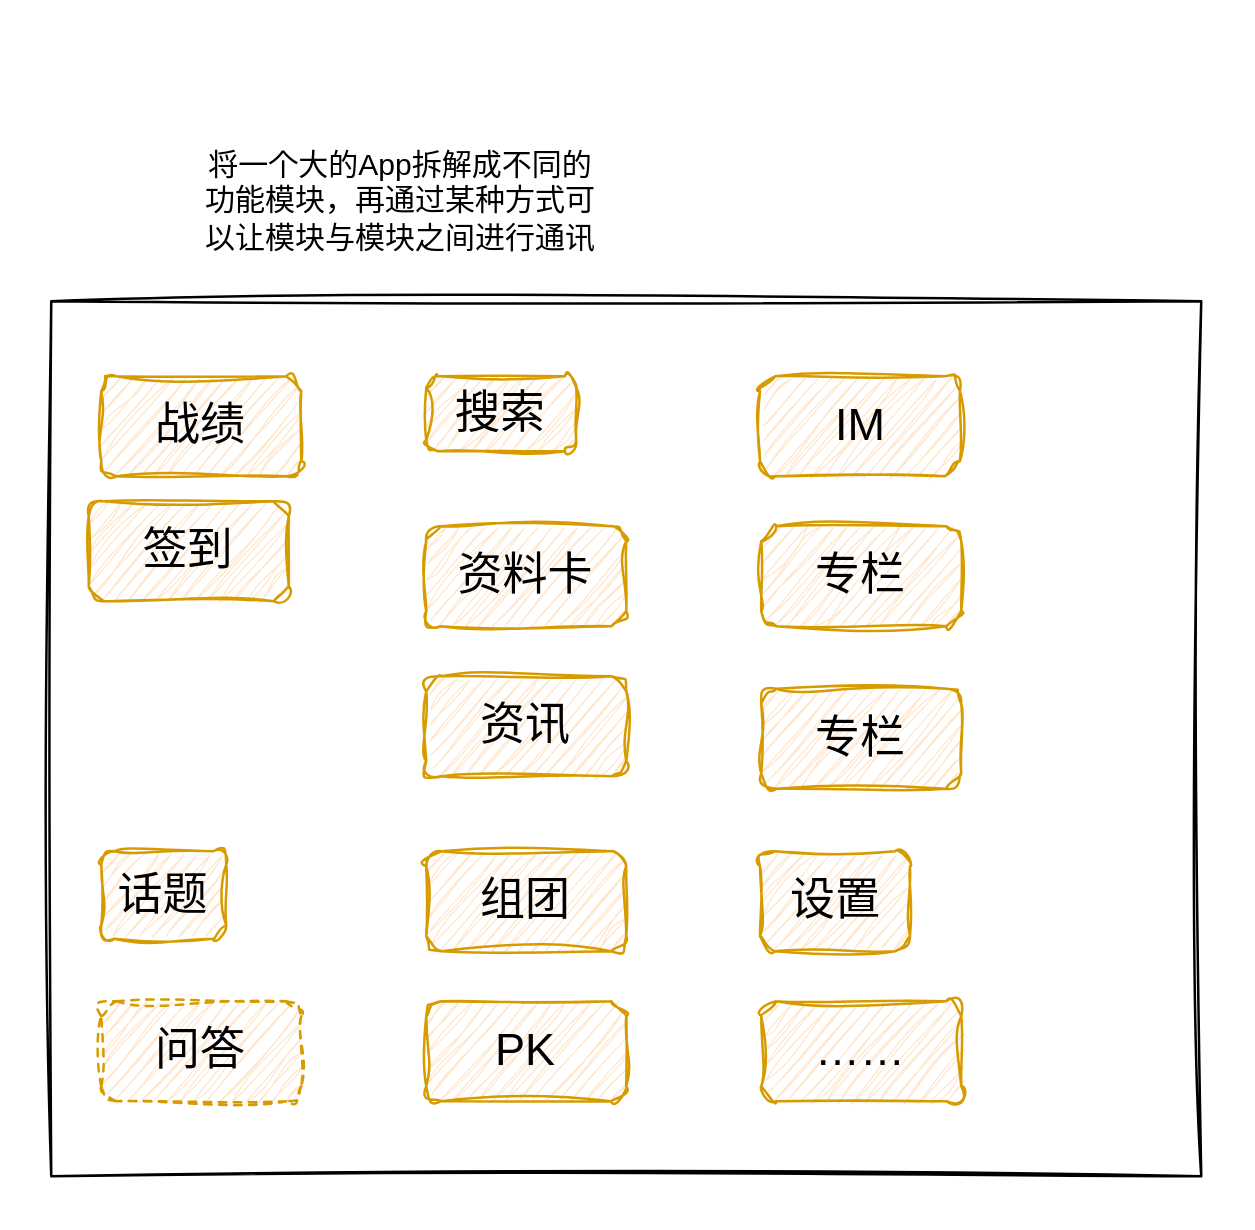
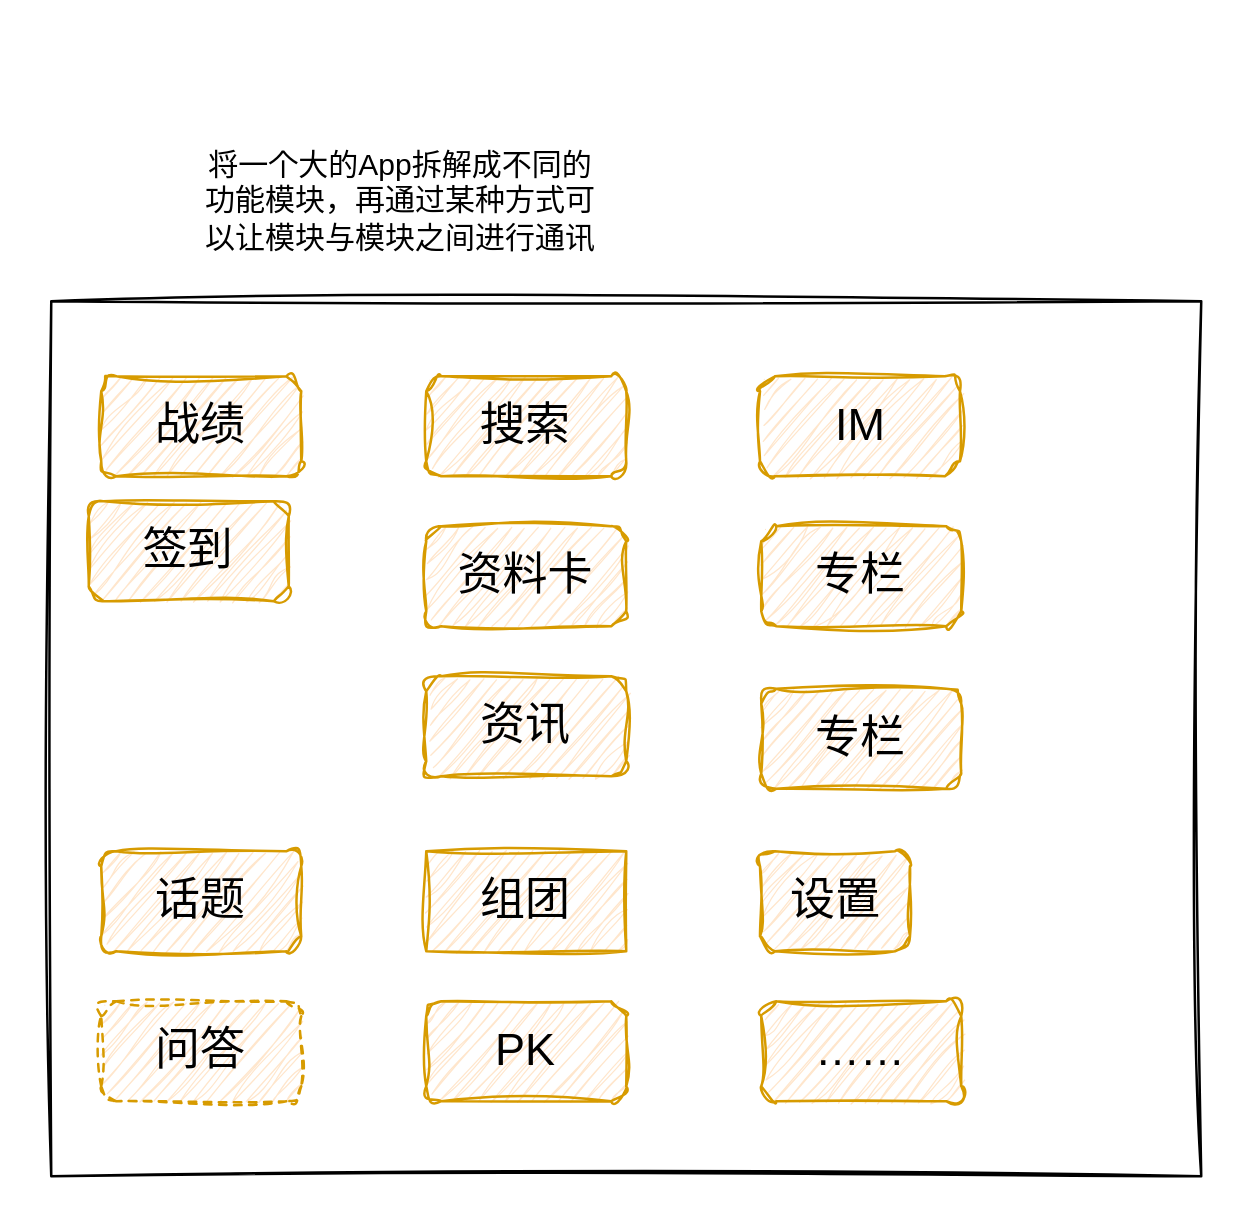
(501, 414) -> (526, 426)
(164, 895) -> (201, 901)
(526, 901) -> (526, 901)
